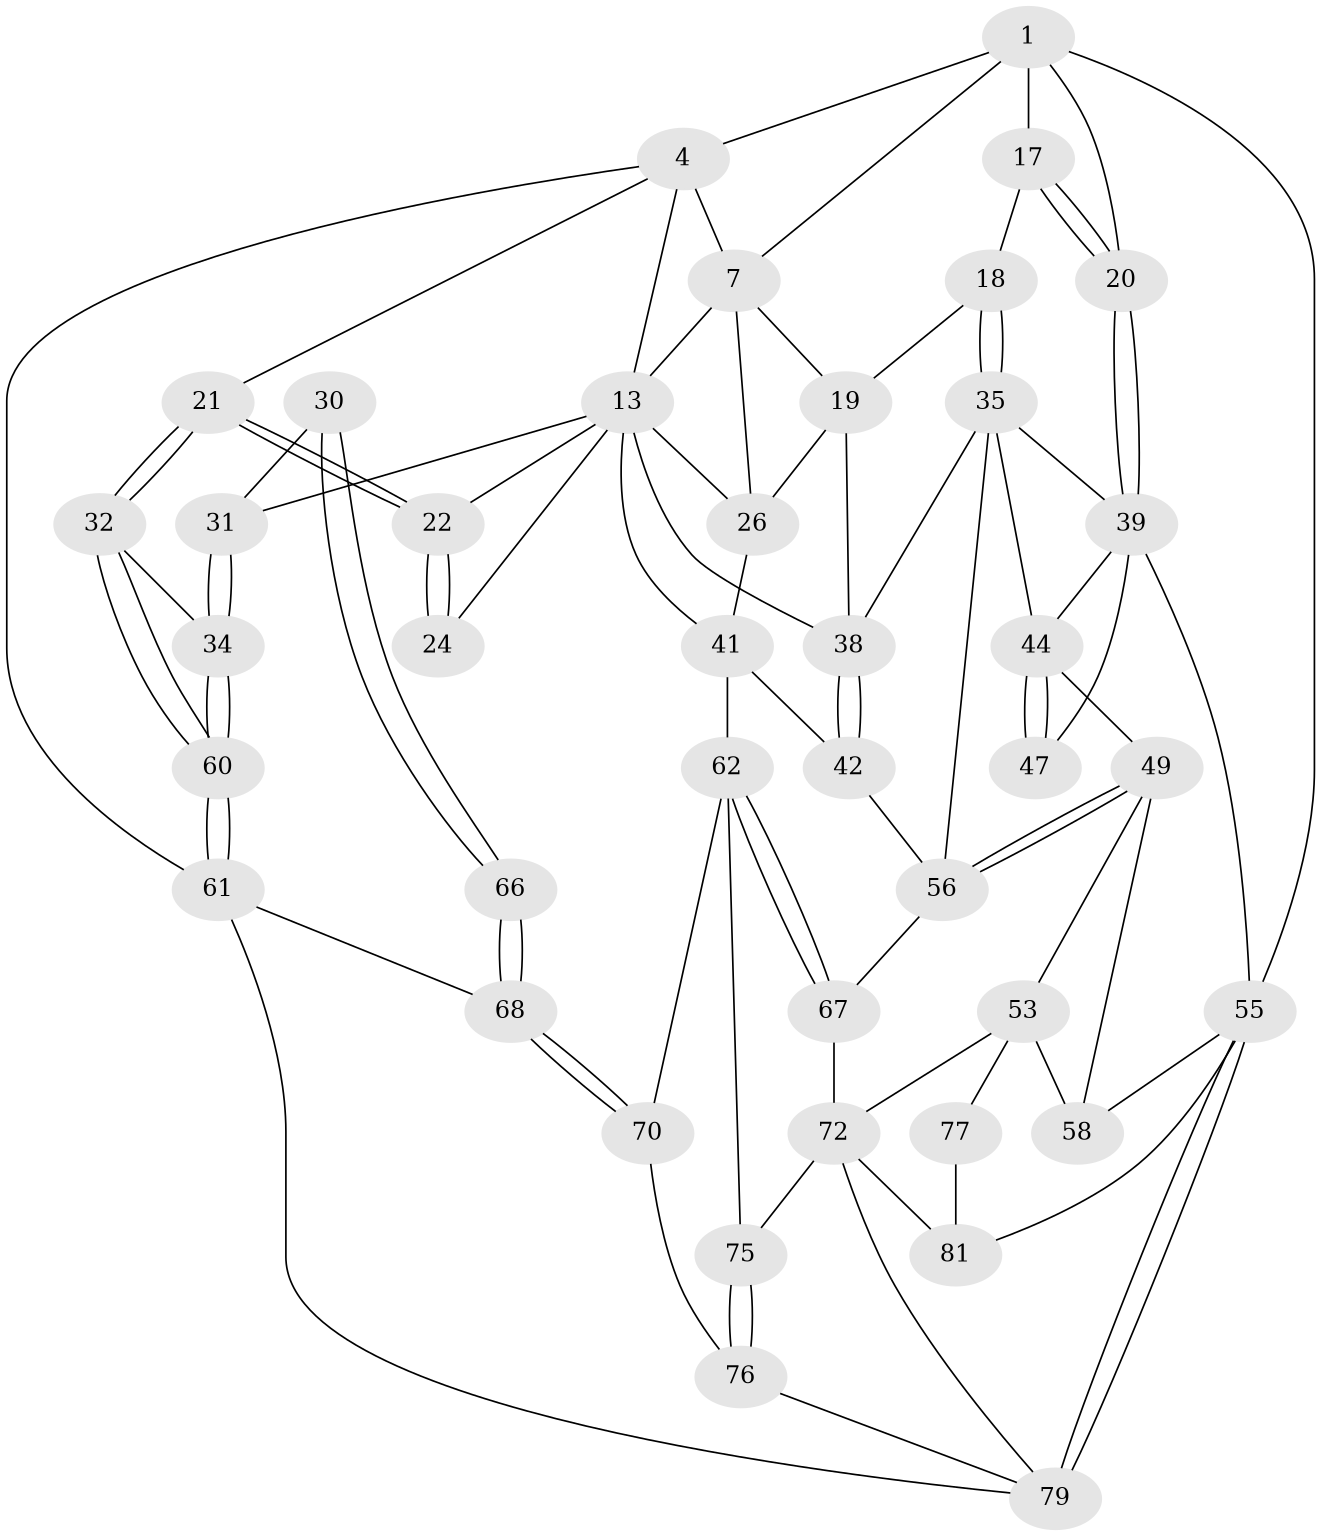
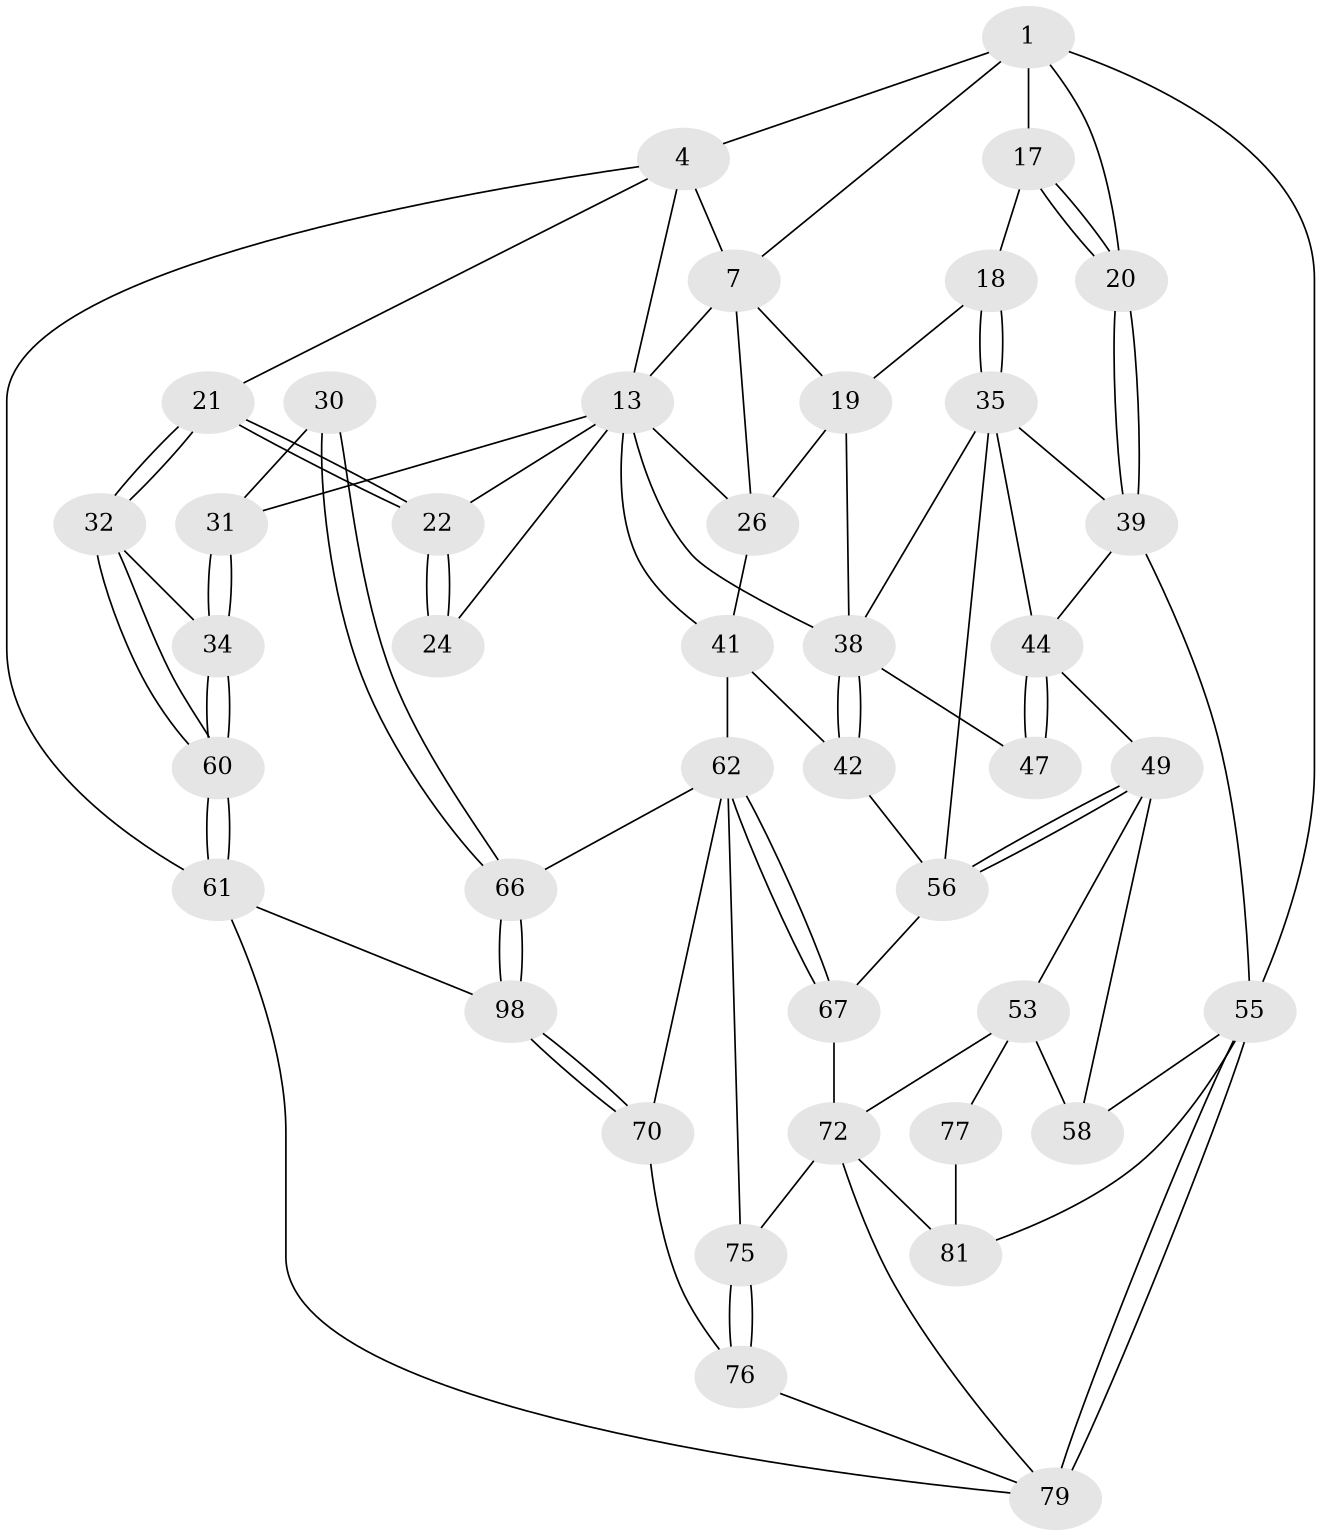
(1107, 653) -> (942, 707)
none -> (619, 829)
(511, 1012) -> (511, 1012)
